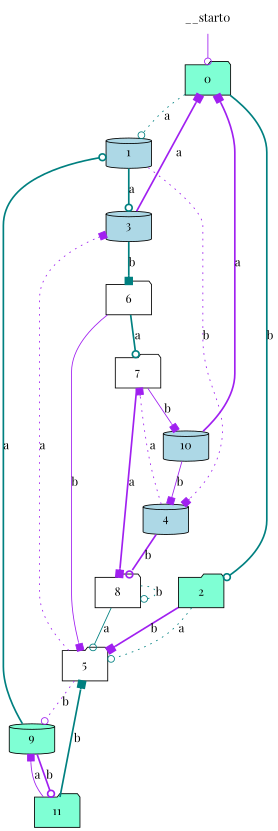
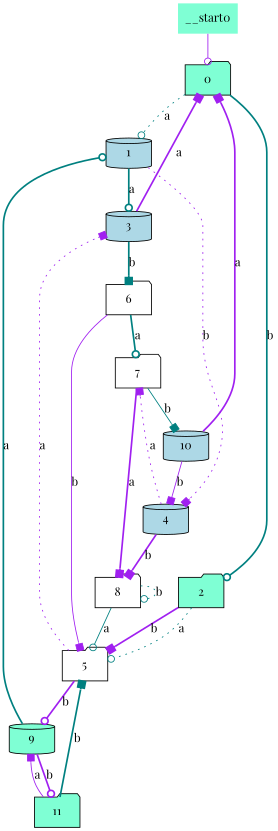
(208, 19) -> (208, 19)
(160, 406) -> (160, 406)
(144, 552) -> (144, 552)
(61, 700) -> (61, 700)
